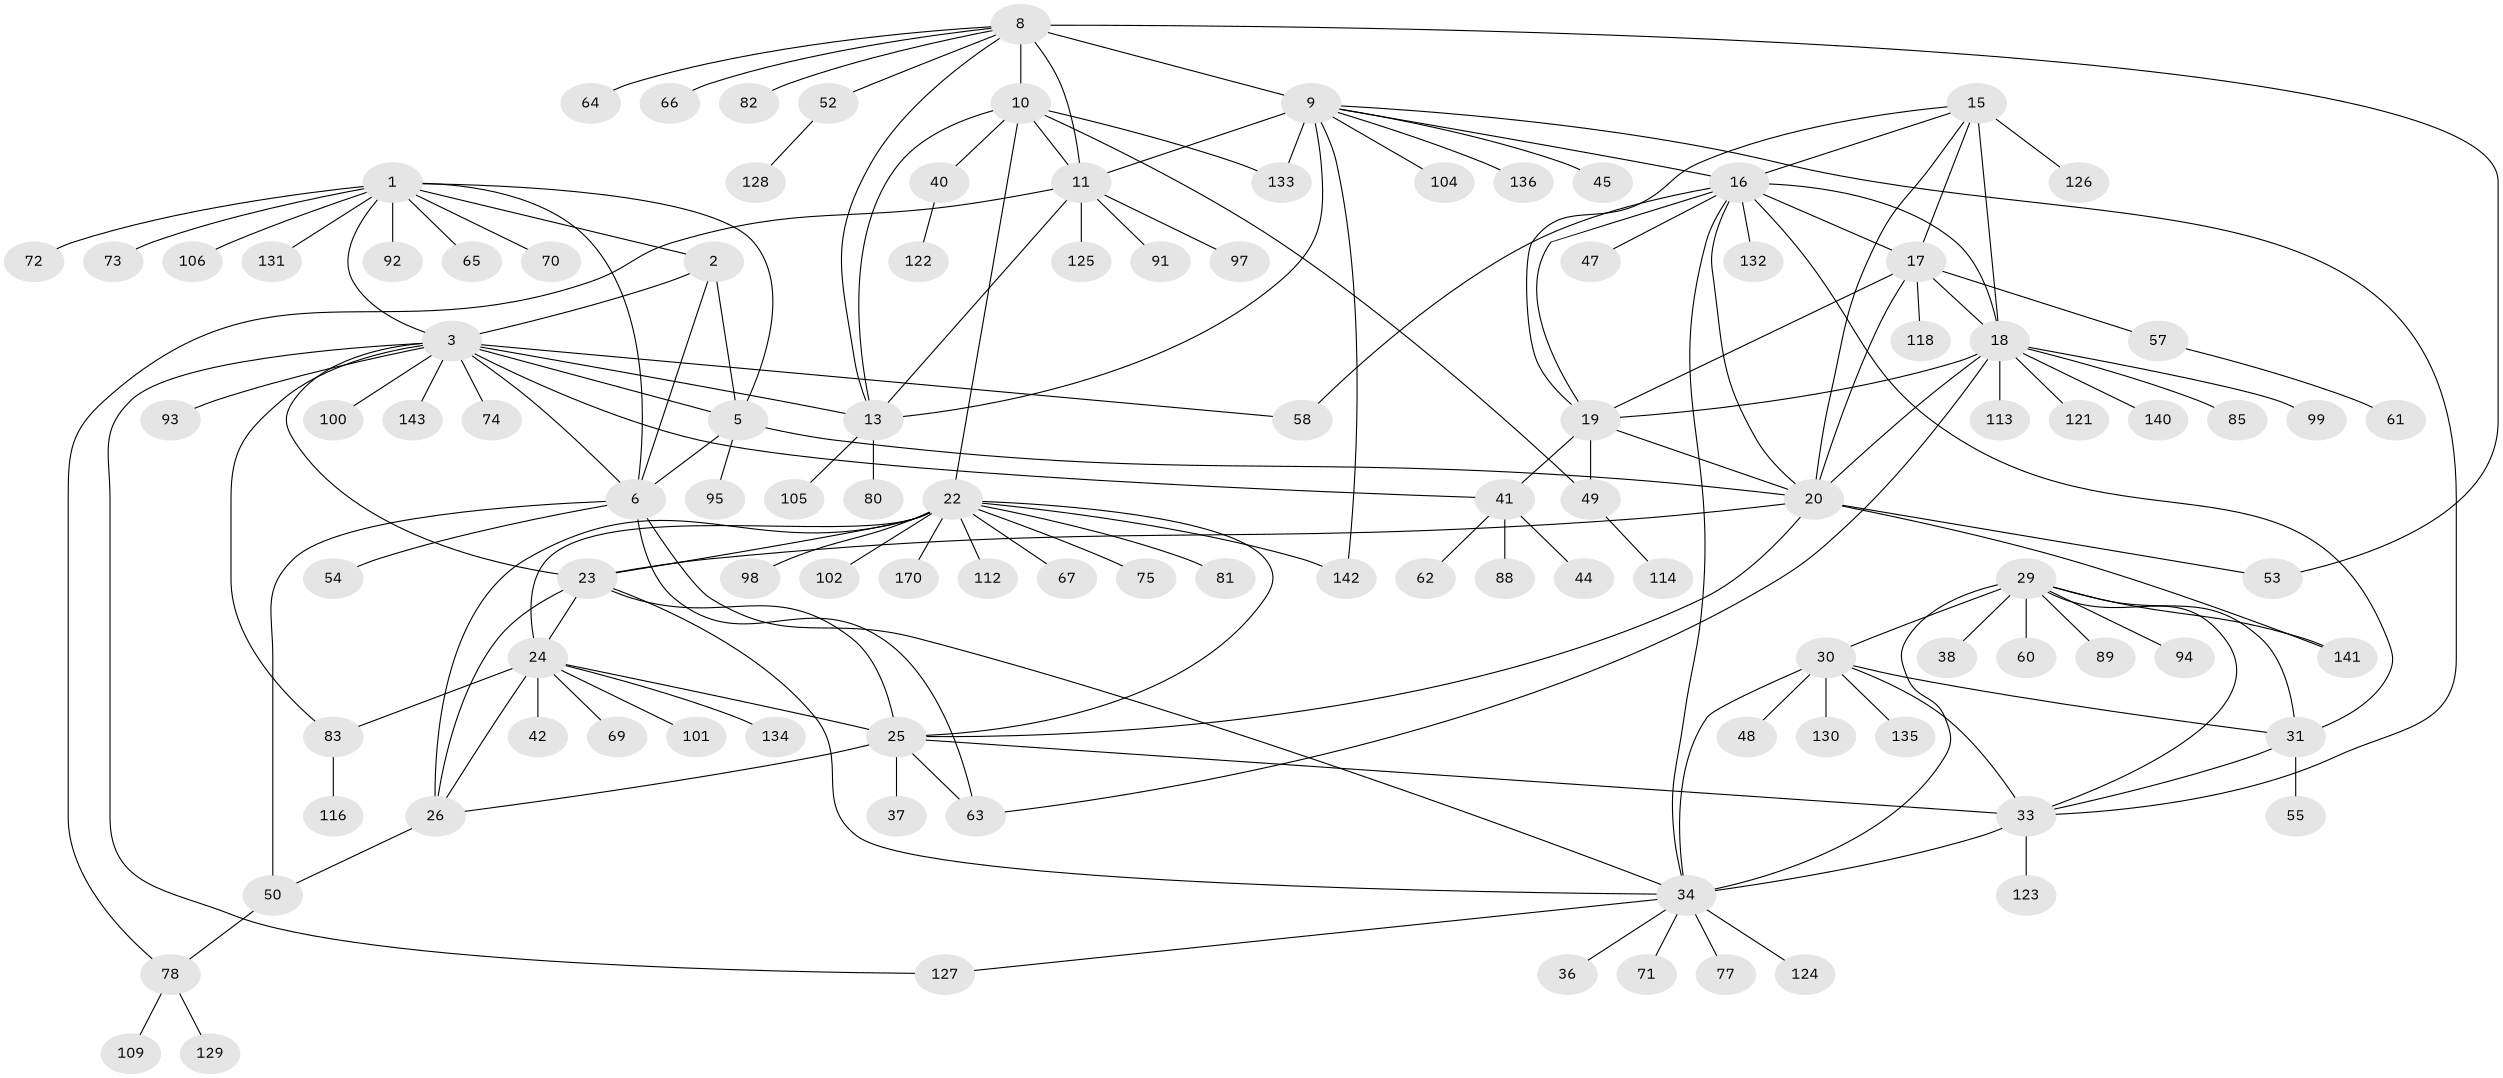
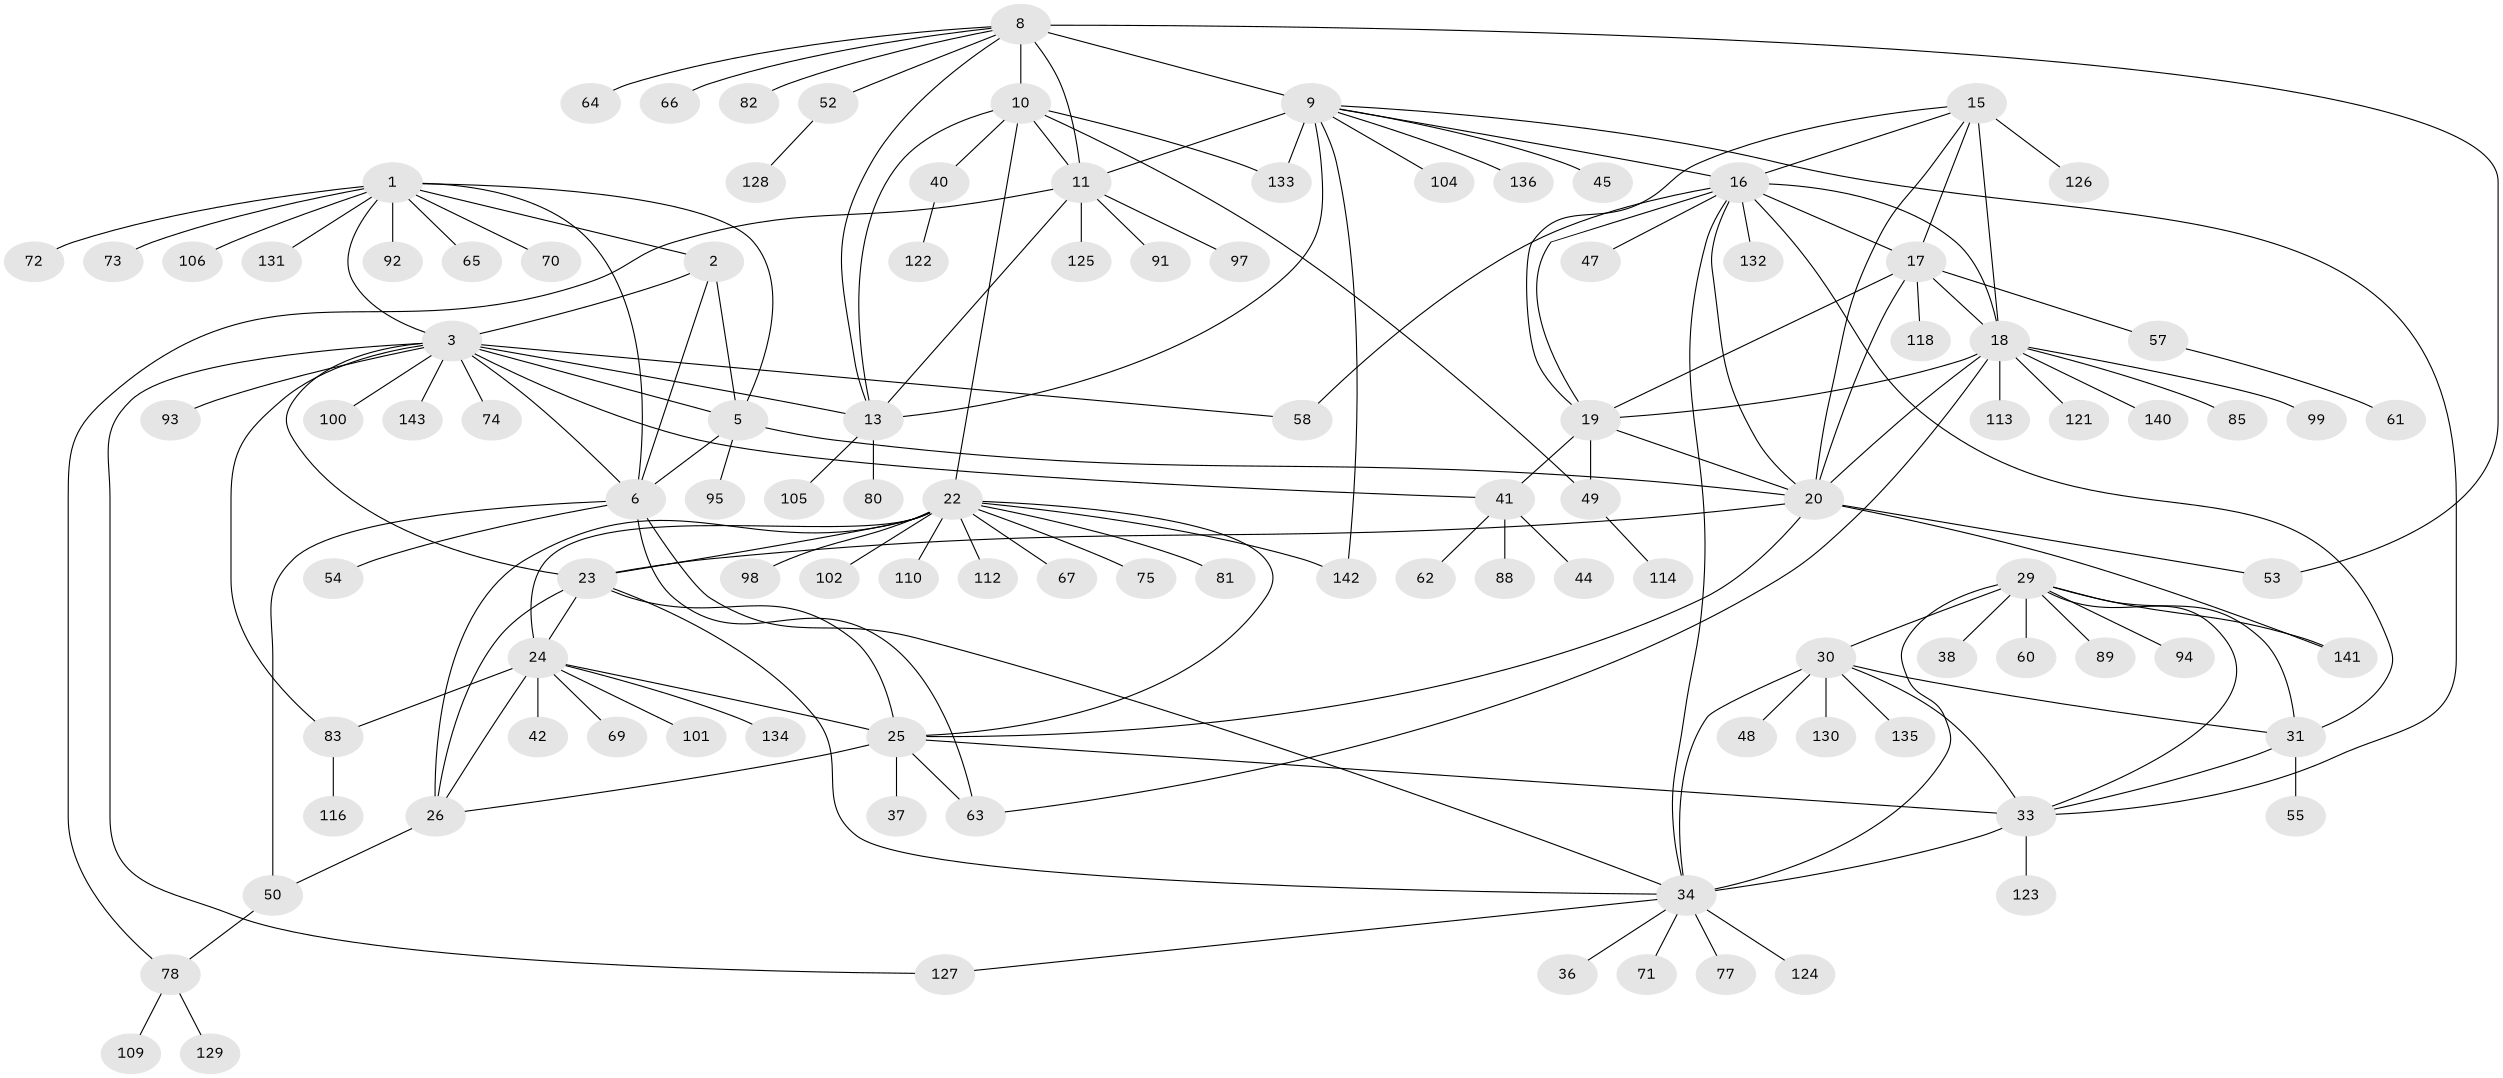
(909, 579) -> (909, 579)
